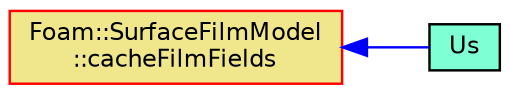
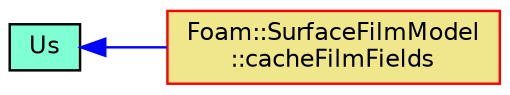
(398, 47) -> (136, 47)
